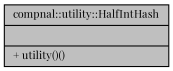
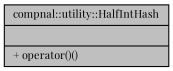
(39, 56) -> (46, 56)
